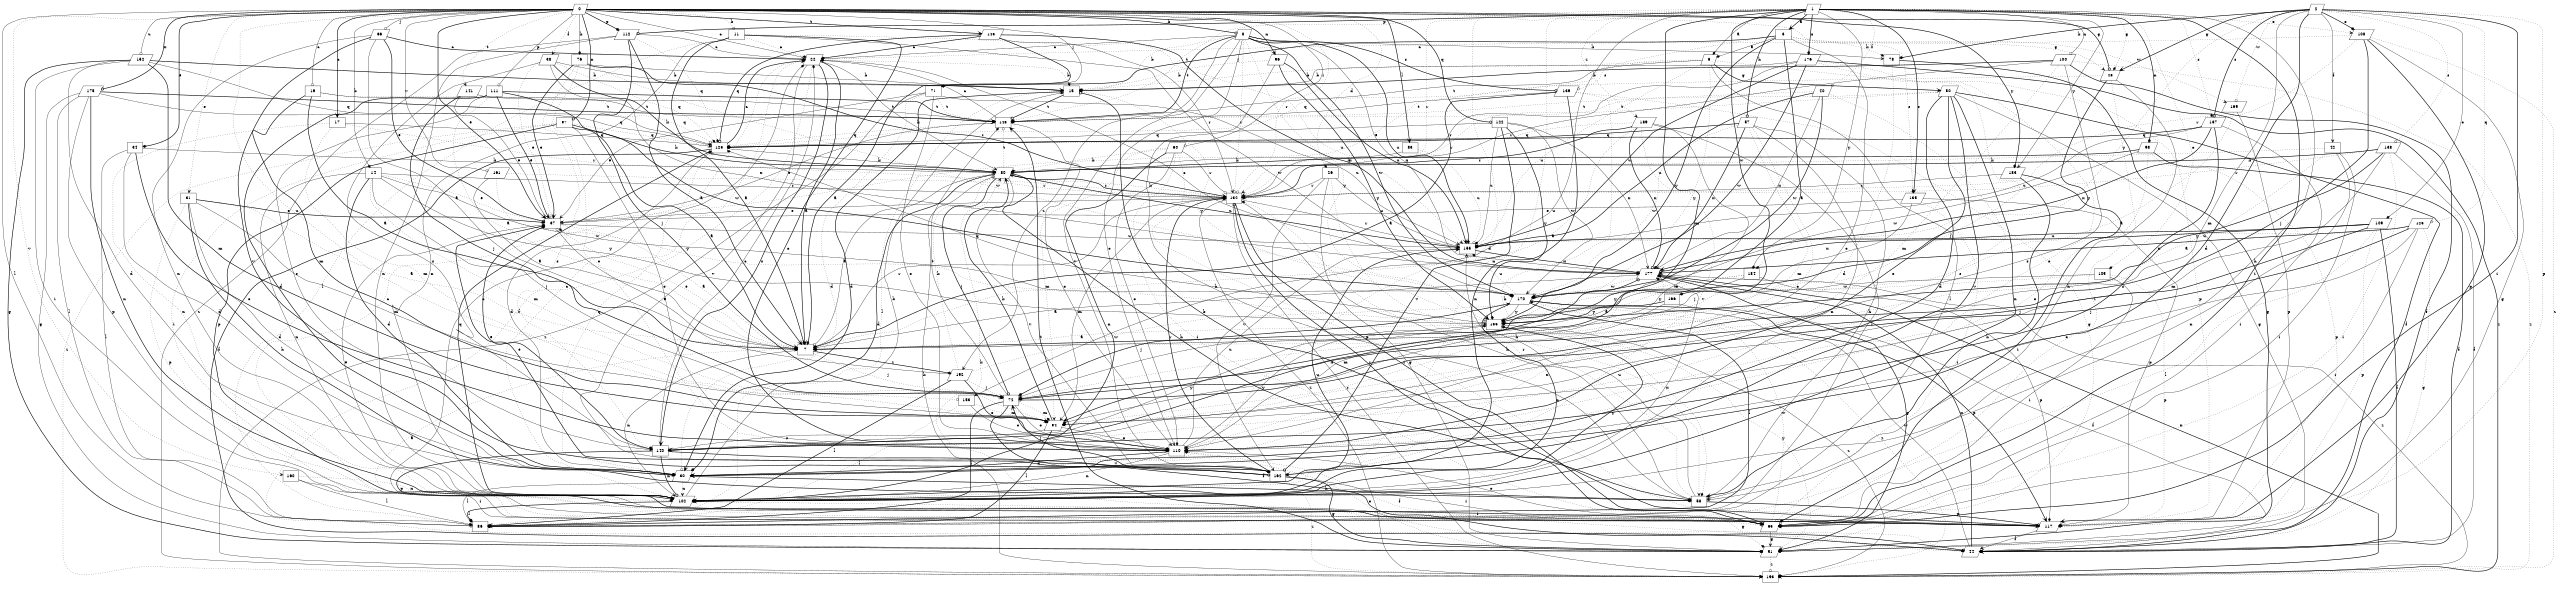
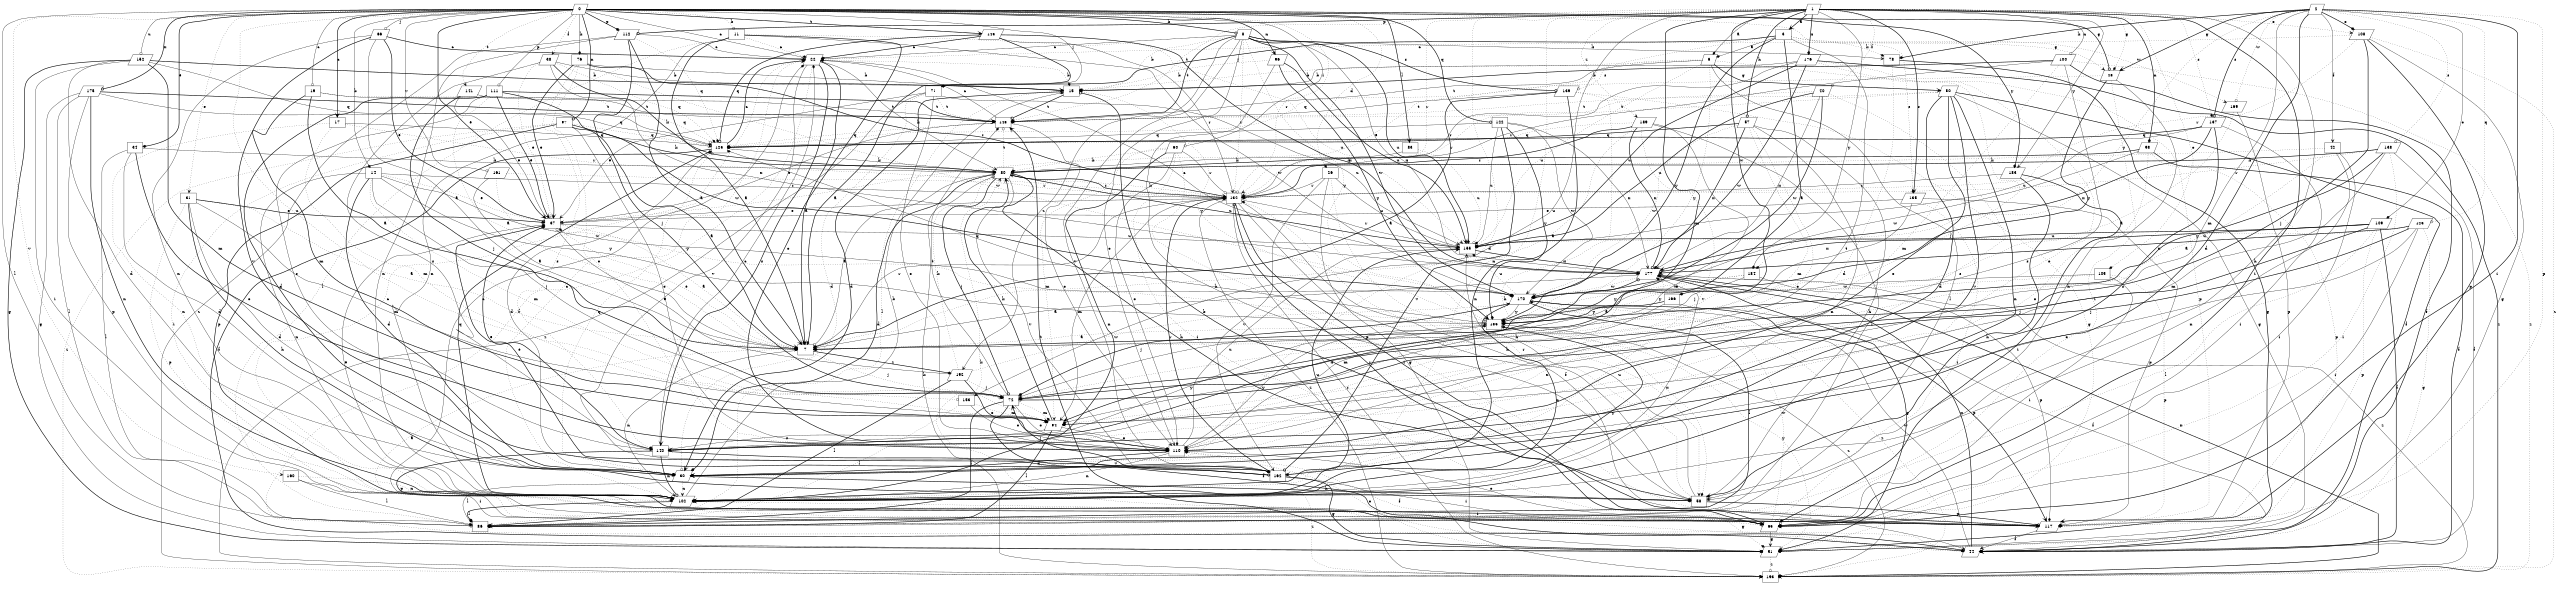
(1847, 249) -> (1847, 249)
none -> (1582, 396)
